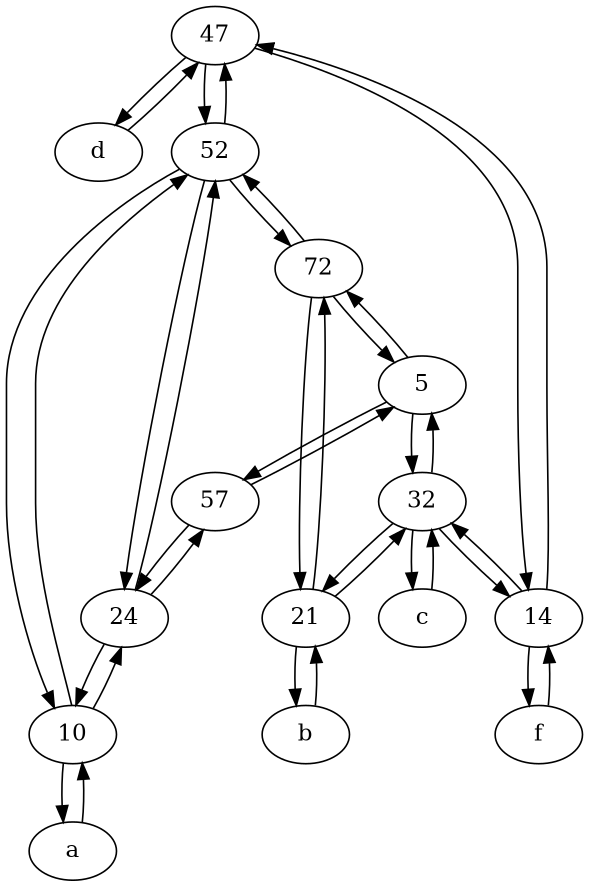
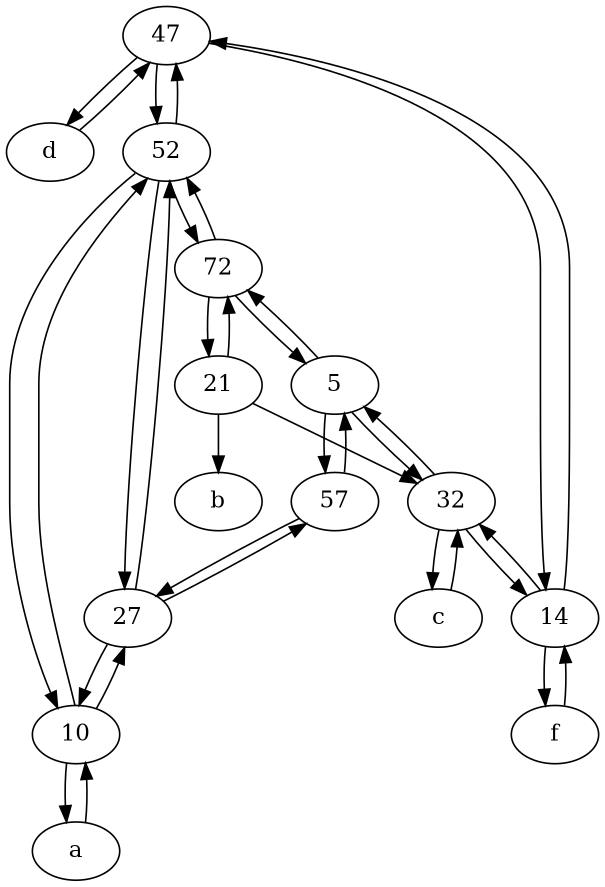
(363, 550) -> none
(125, 618) -> (128, 618)
(317, 684) -> none
